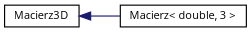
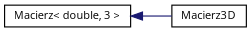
(106, 16) -> (157, 16)
